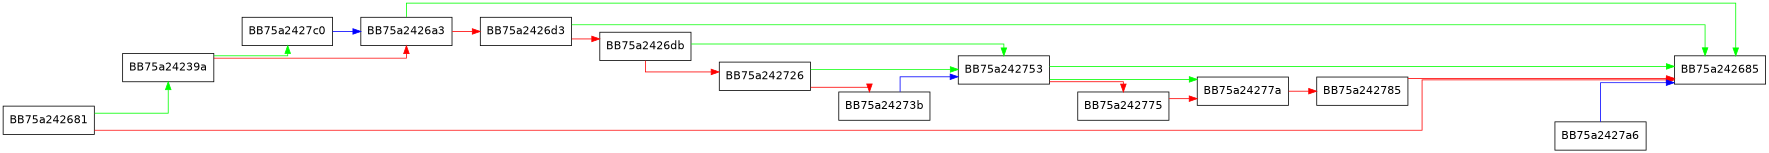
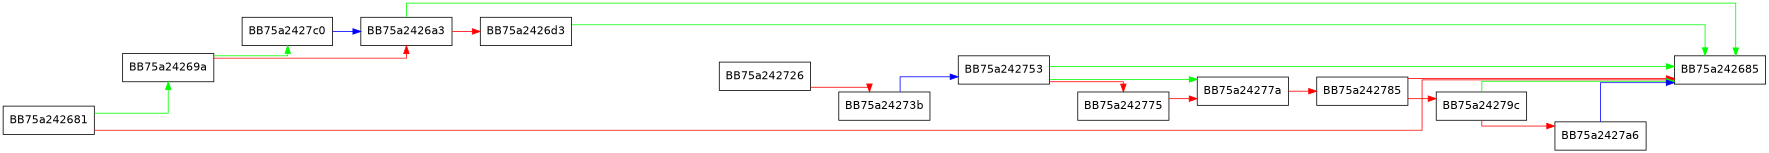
(645, 46) -> none
(168, 68) -> (168, 68)
(881, 69) -> none
none -> (1481, 106)
